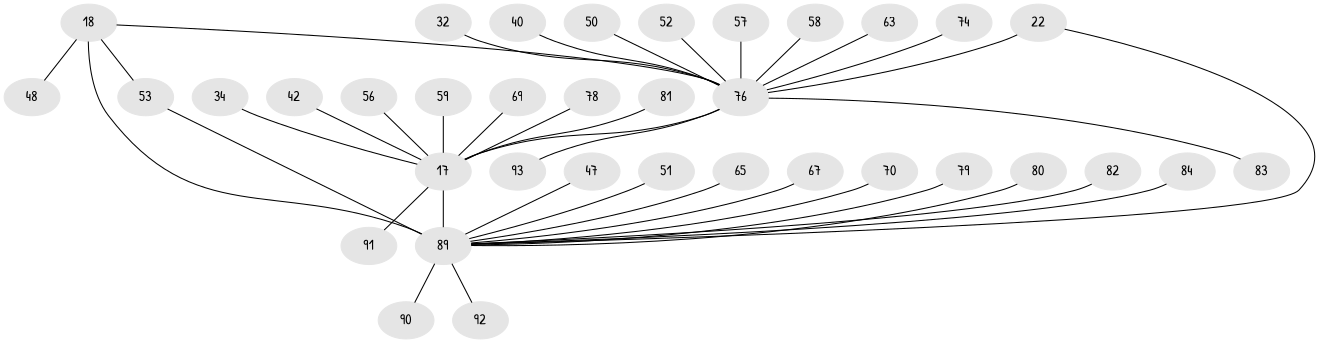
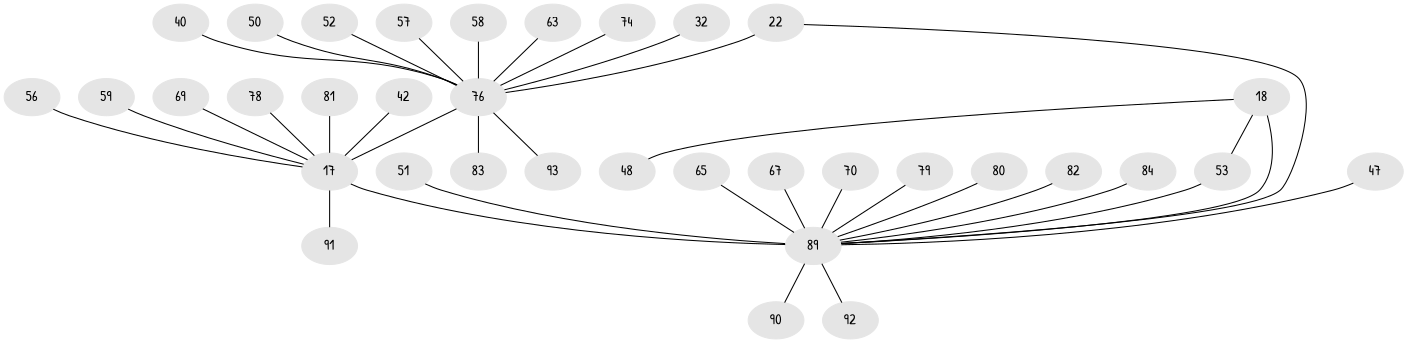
(420, 43) -> none
(220, 97) -> none
